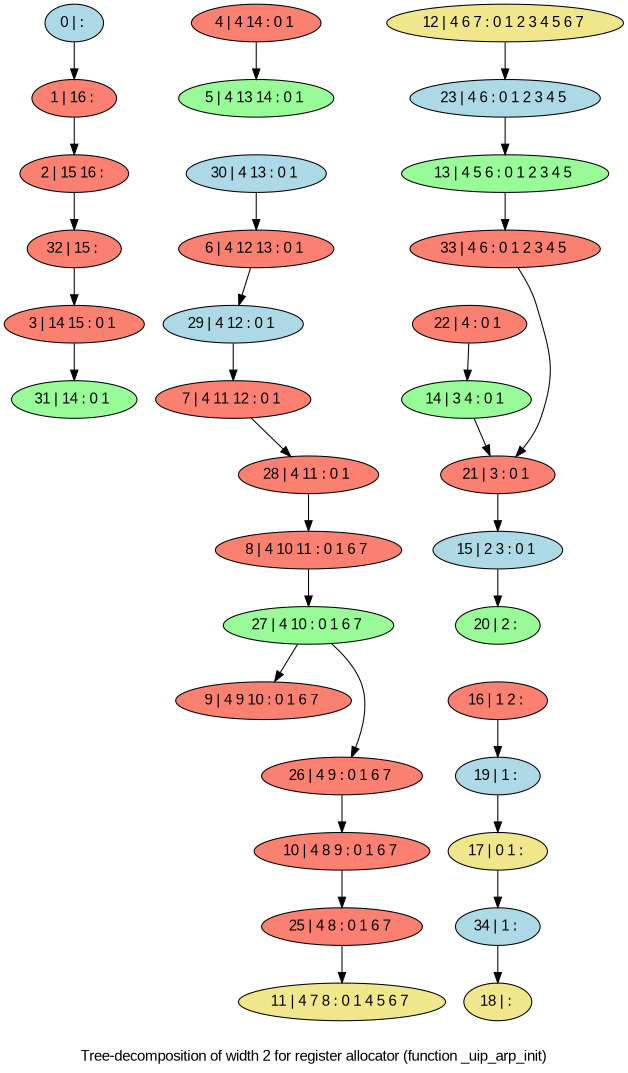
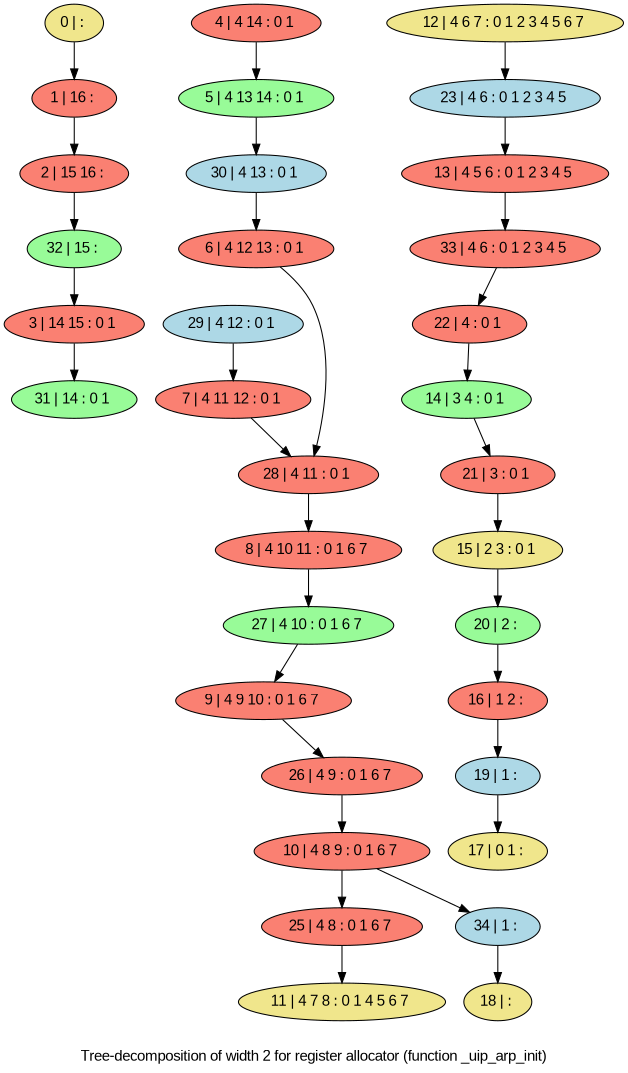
(74, 23) -> (74, 23)
none -> (256, 131)
(505, 174) -> (505, 174)
(74, 249) -> (74, 249)
(246, 282) -> (325, 350)
(550, 358) -> (490, 282)
(498, 550) -> (498, 550)
none -> (498, 658)
(363, 691) -> (299, 735)
(498, 884) -> (419, 888)
